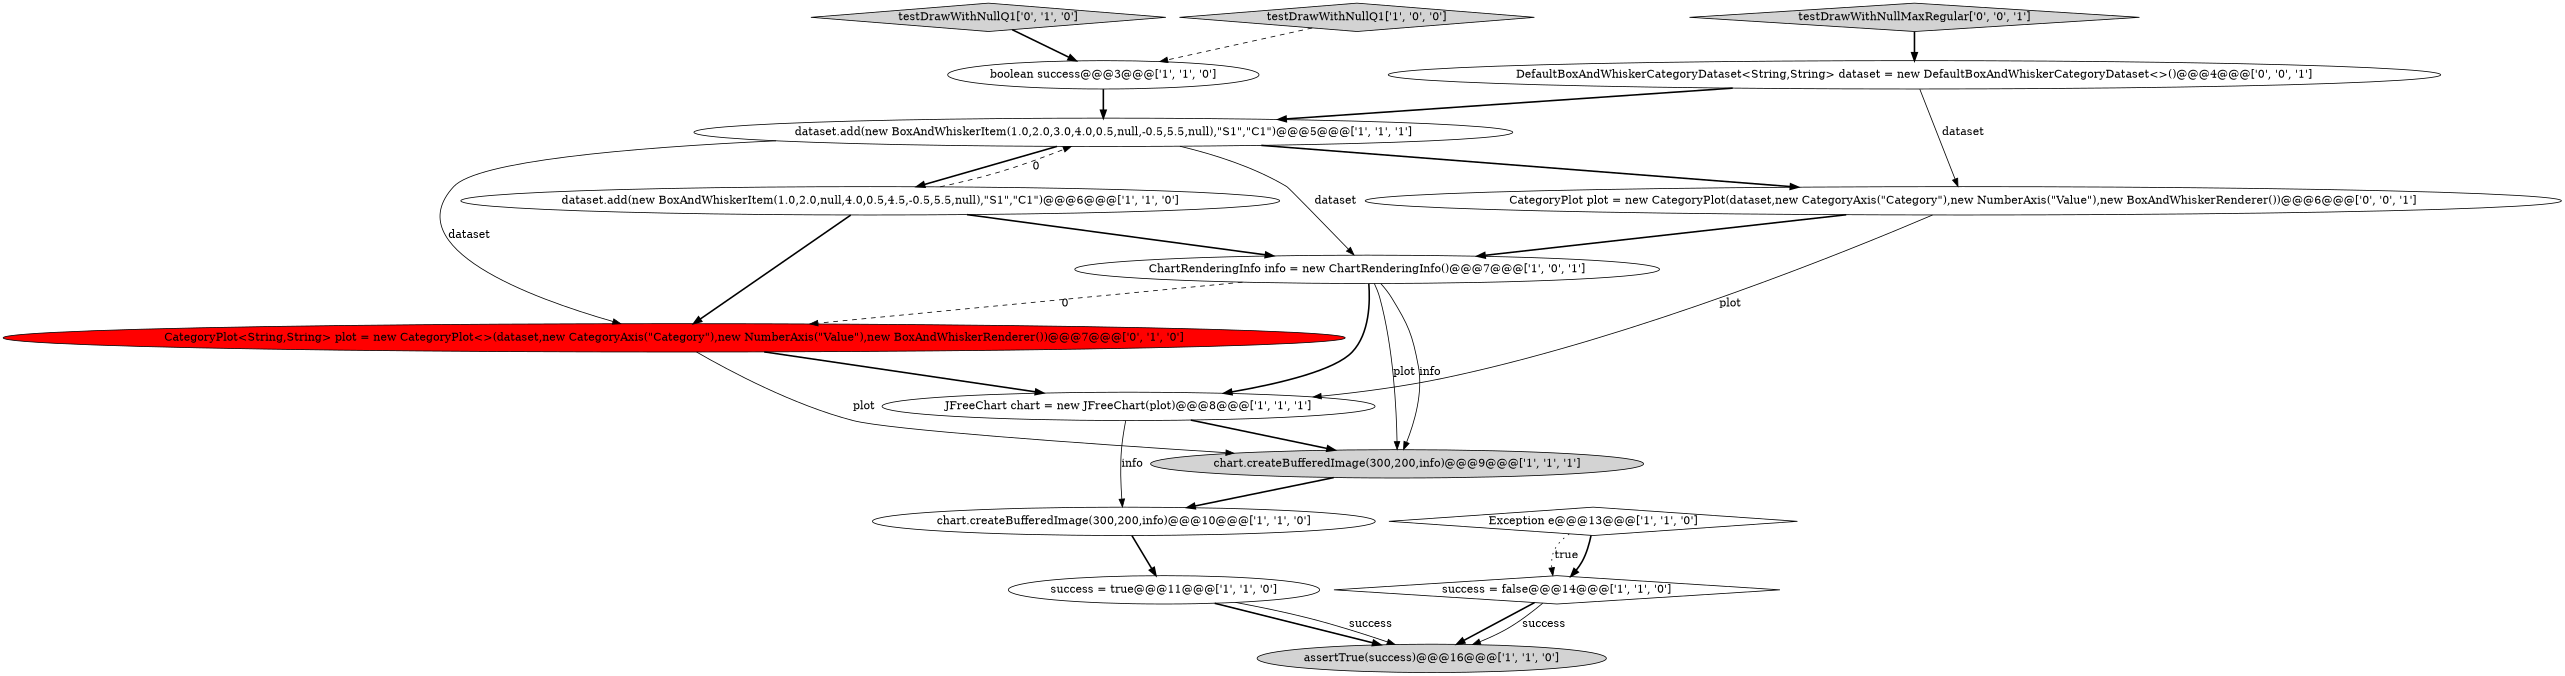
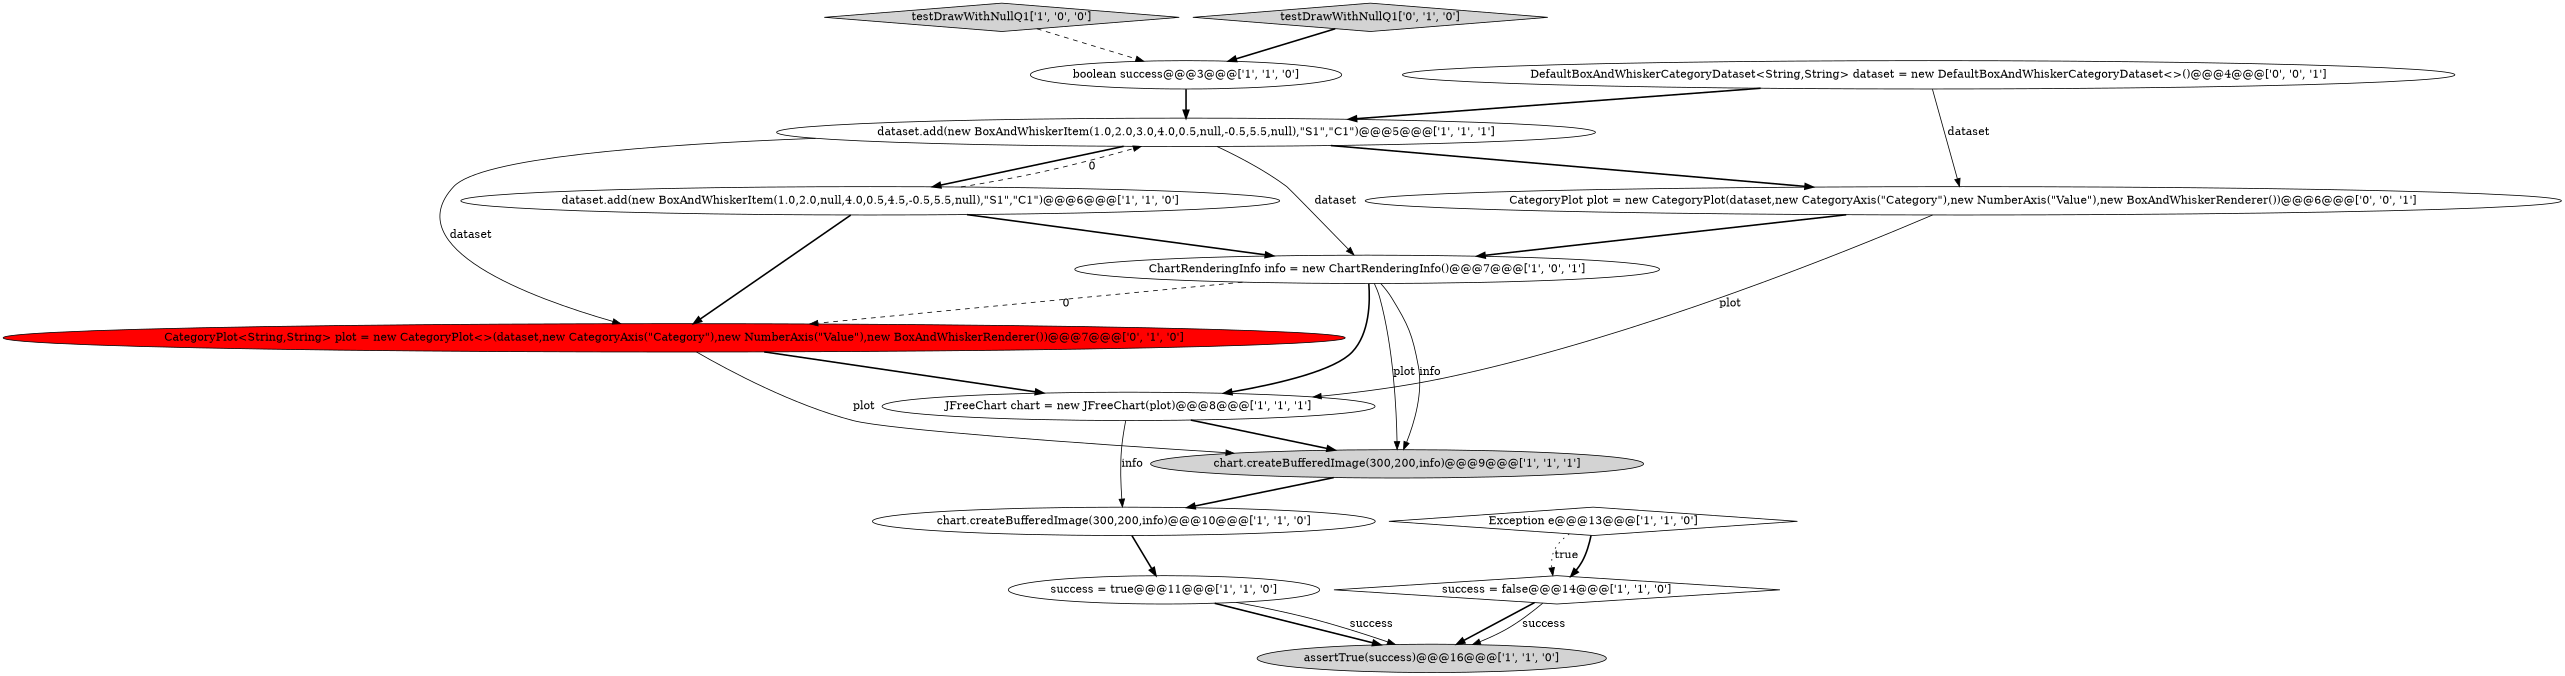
(1914, 17) -> none
